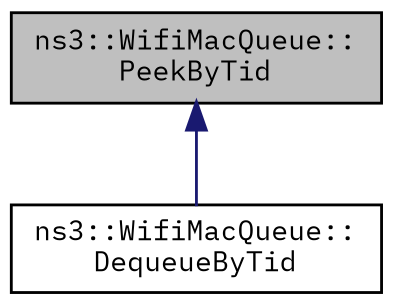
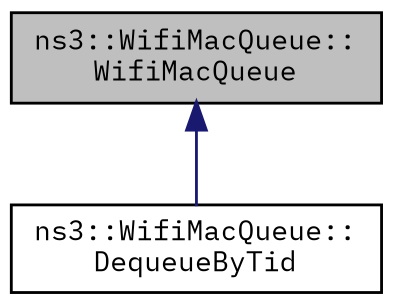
(196, 58) -> (196, 58)
